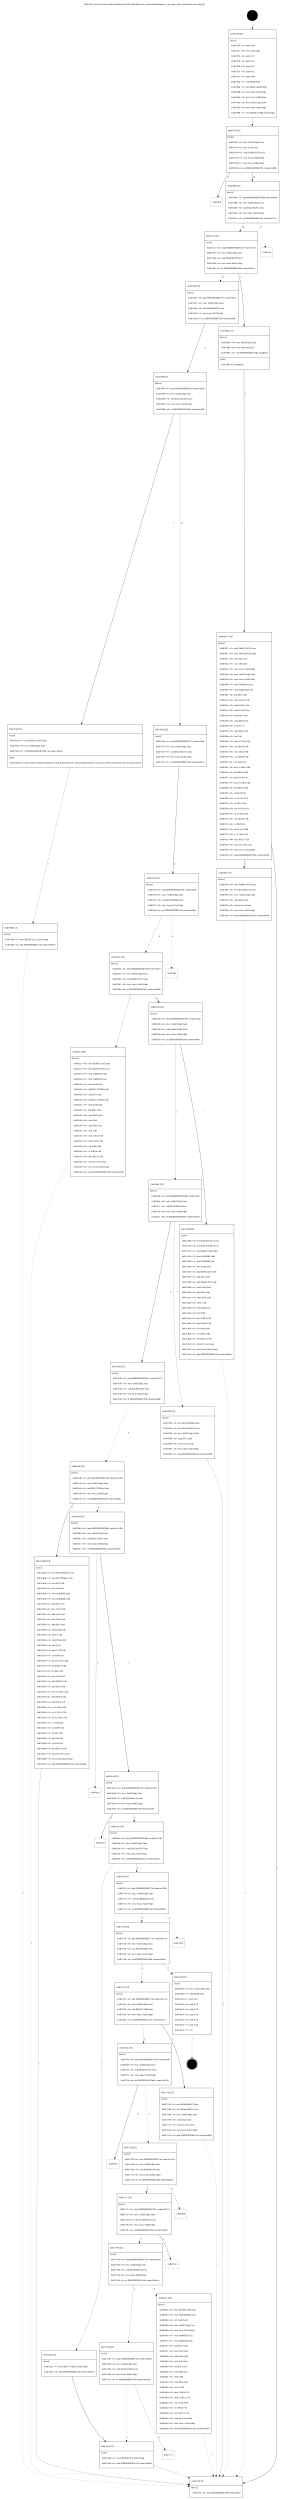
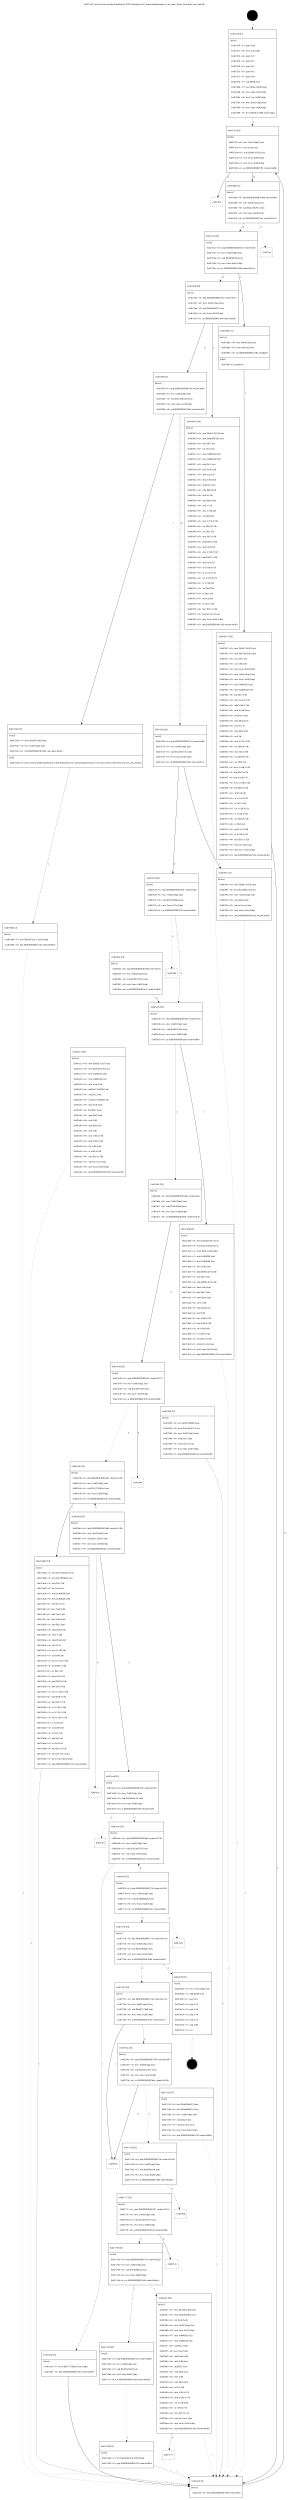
none -> (212, 523)
(244, 863) -> (198, 818)
(154, 933) -> (179, 958)
(123, 1020) -> none
(174, 1313) -> none
none -> (284, 1341)
none -> (138, 1483)
(97, 1507) -> (95, 1509)
(106, 1824) -> (106, 1824)
(136, 1867) -> (139, 1869)
(177, 2054) -> (107, 2089)
(147, 2188) -> none
(84, 2411) -> (95, 2467)
(148, 2417) -> (171, 2441)
